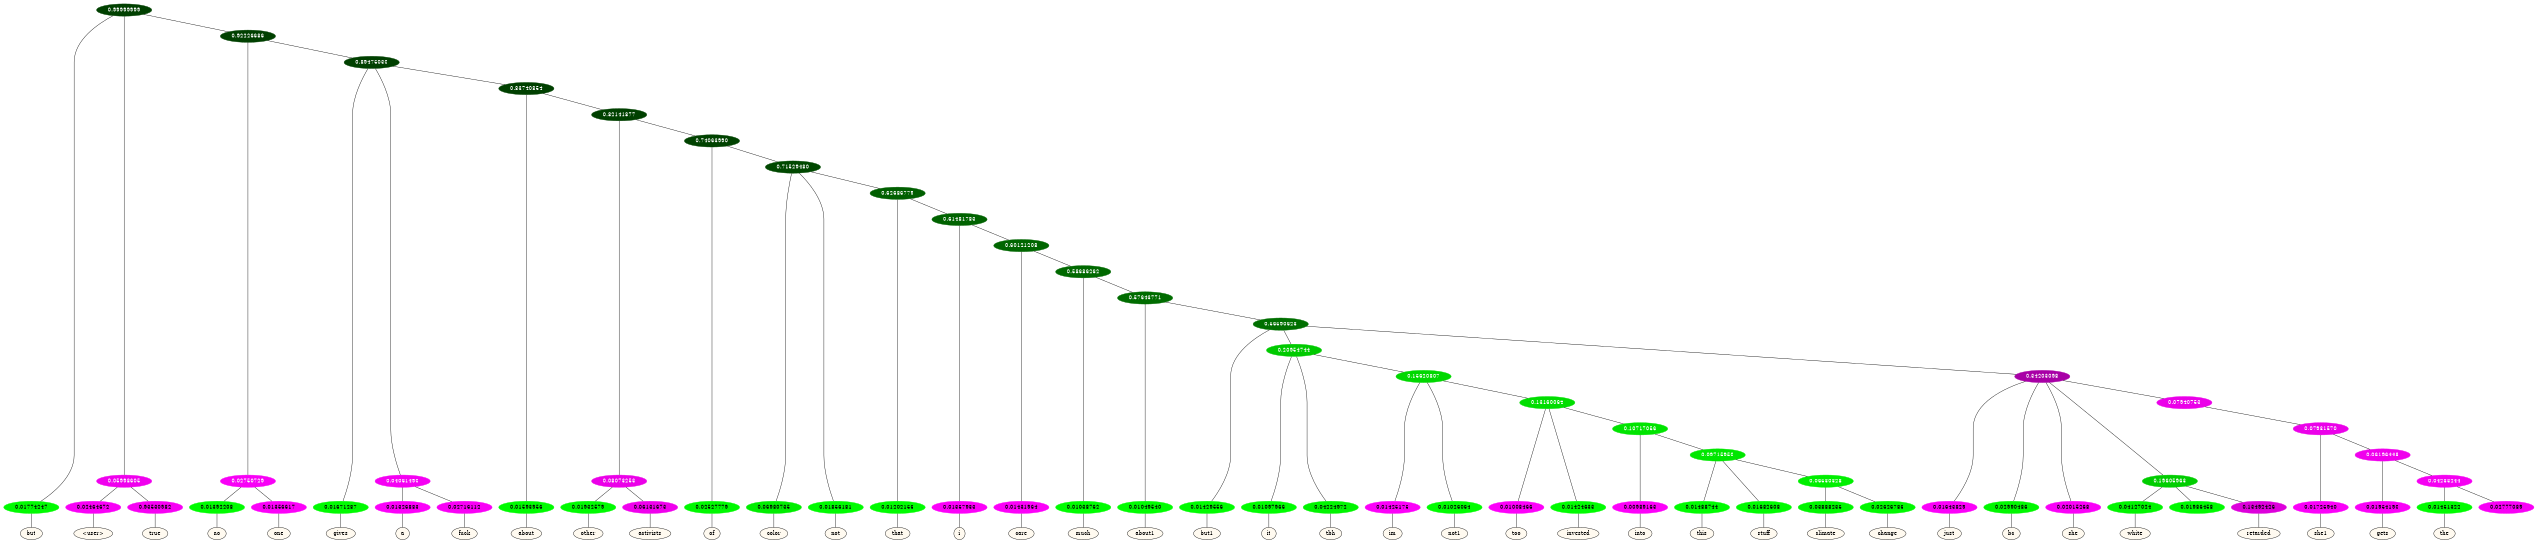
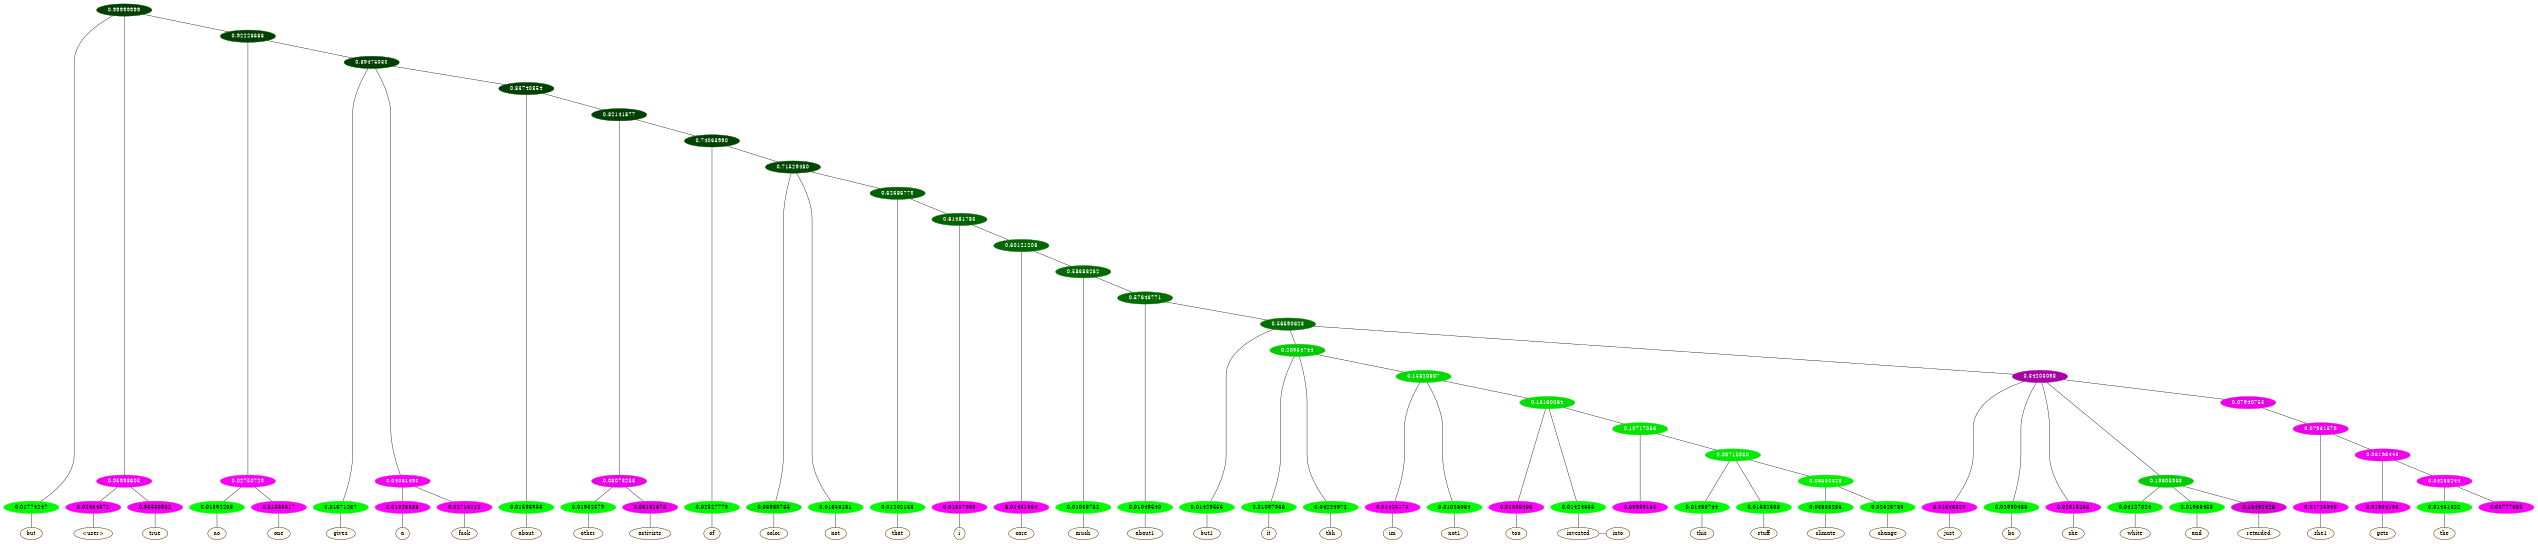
(1021, 507) -> (1021, 507)
(2506, 507) -> (2506, 507)
(1640, 520) -> (1603, 534)
none -> (2197, 534)
